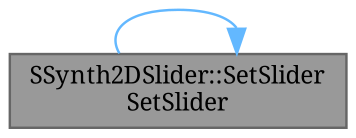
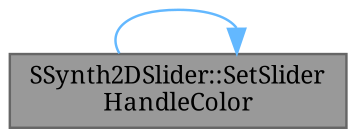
(178, 91) -> (178, 91)
